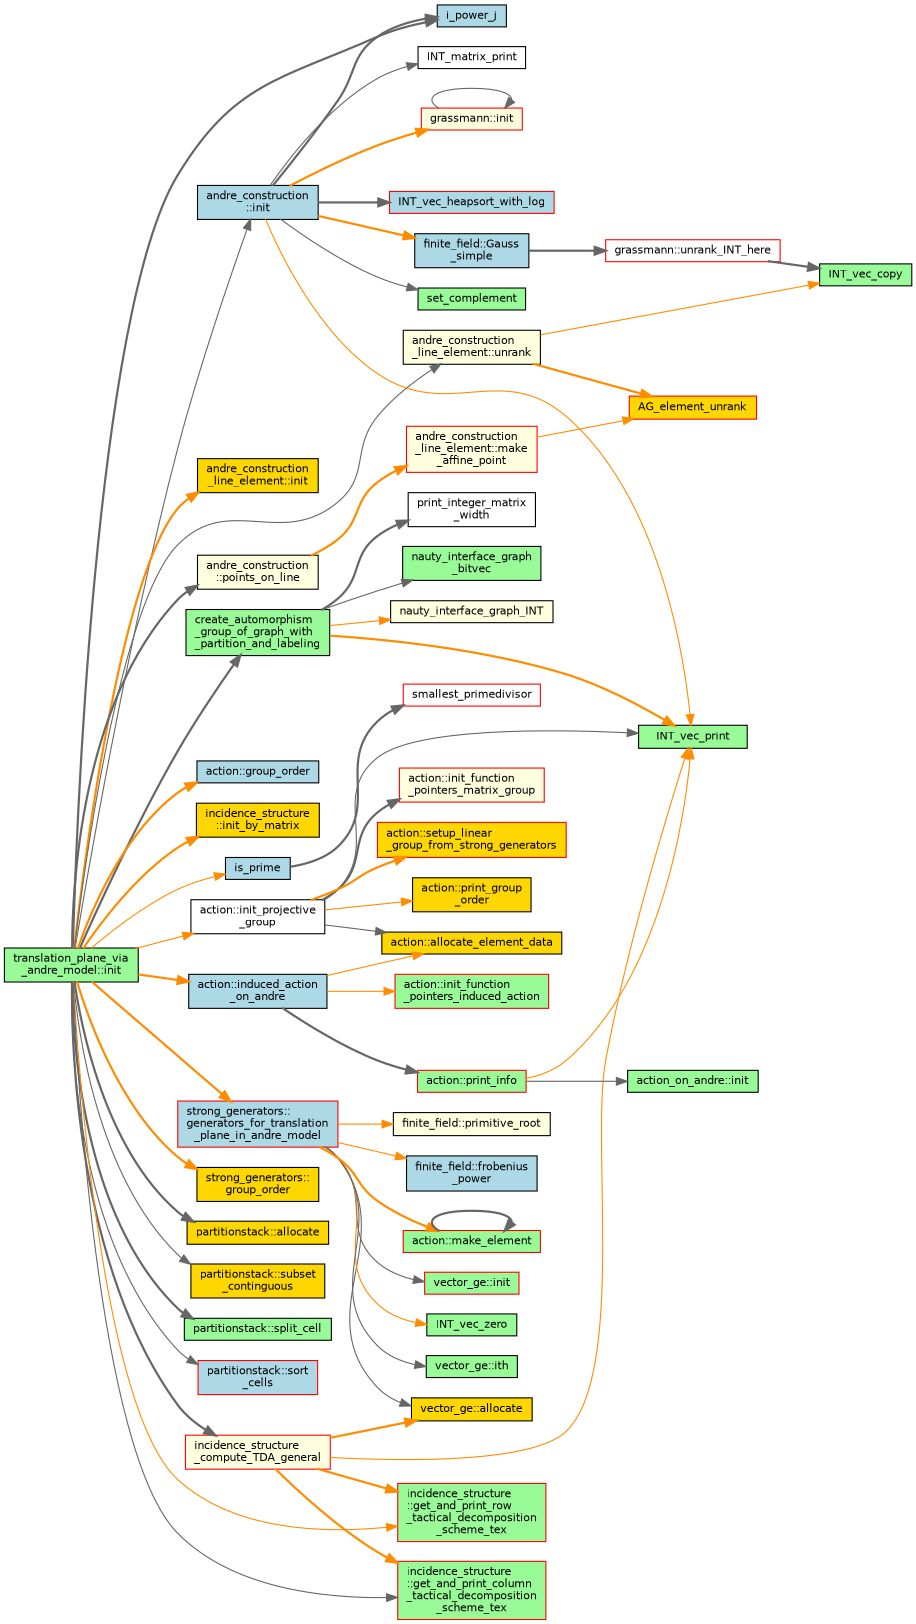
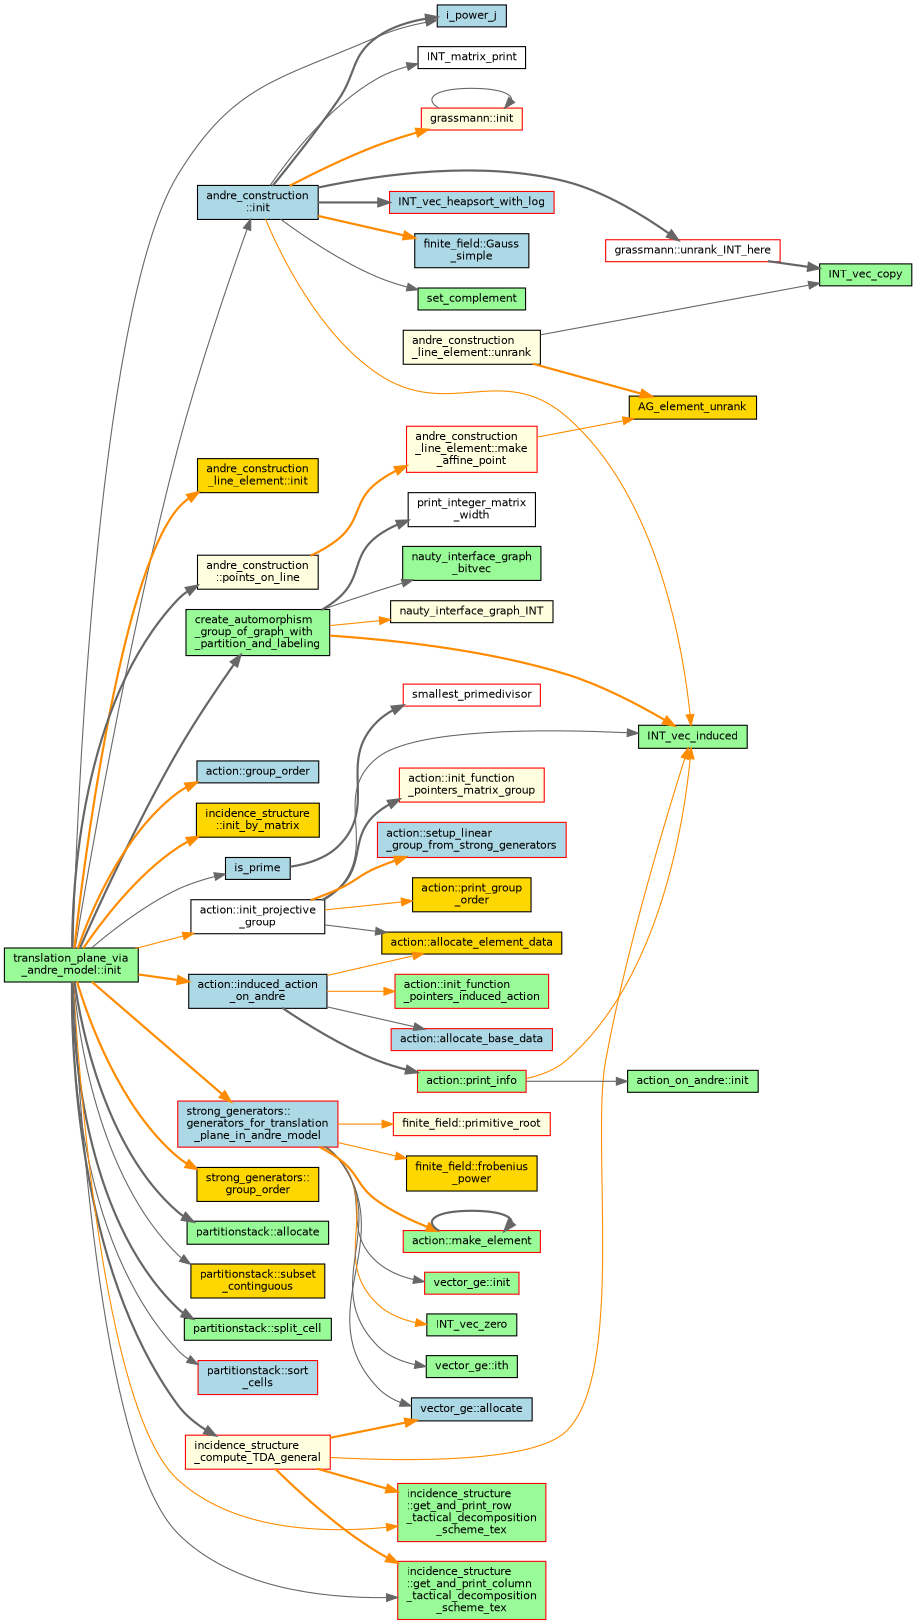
(562, 251) -> (500, 172)
(675, 310) -> (675, 310)
(116, 408) -> (116, 408)
(693, 408) -> (693, 408)
(156, 579) -> none
(693, 737) -> (693, 737)
(472, 840) -> (472, 840)
(149, 905) -> (149, 905)
none -> (472, 1040)
(472, 1124) -> (472, 1124)
(472, 1173) -> (472, 1173)
(258, 1233) -> (258, 1233)
(472, 1409) -> (472, 1409)
